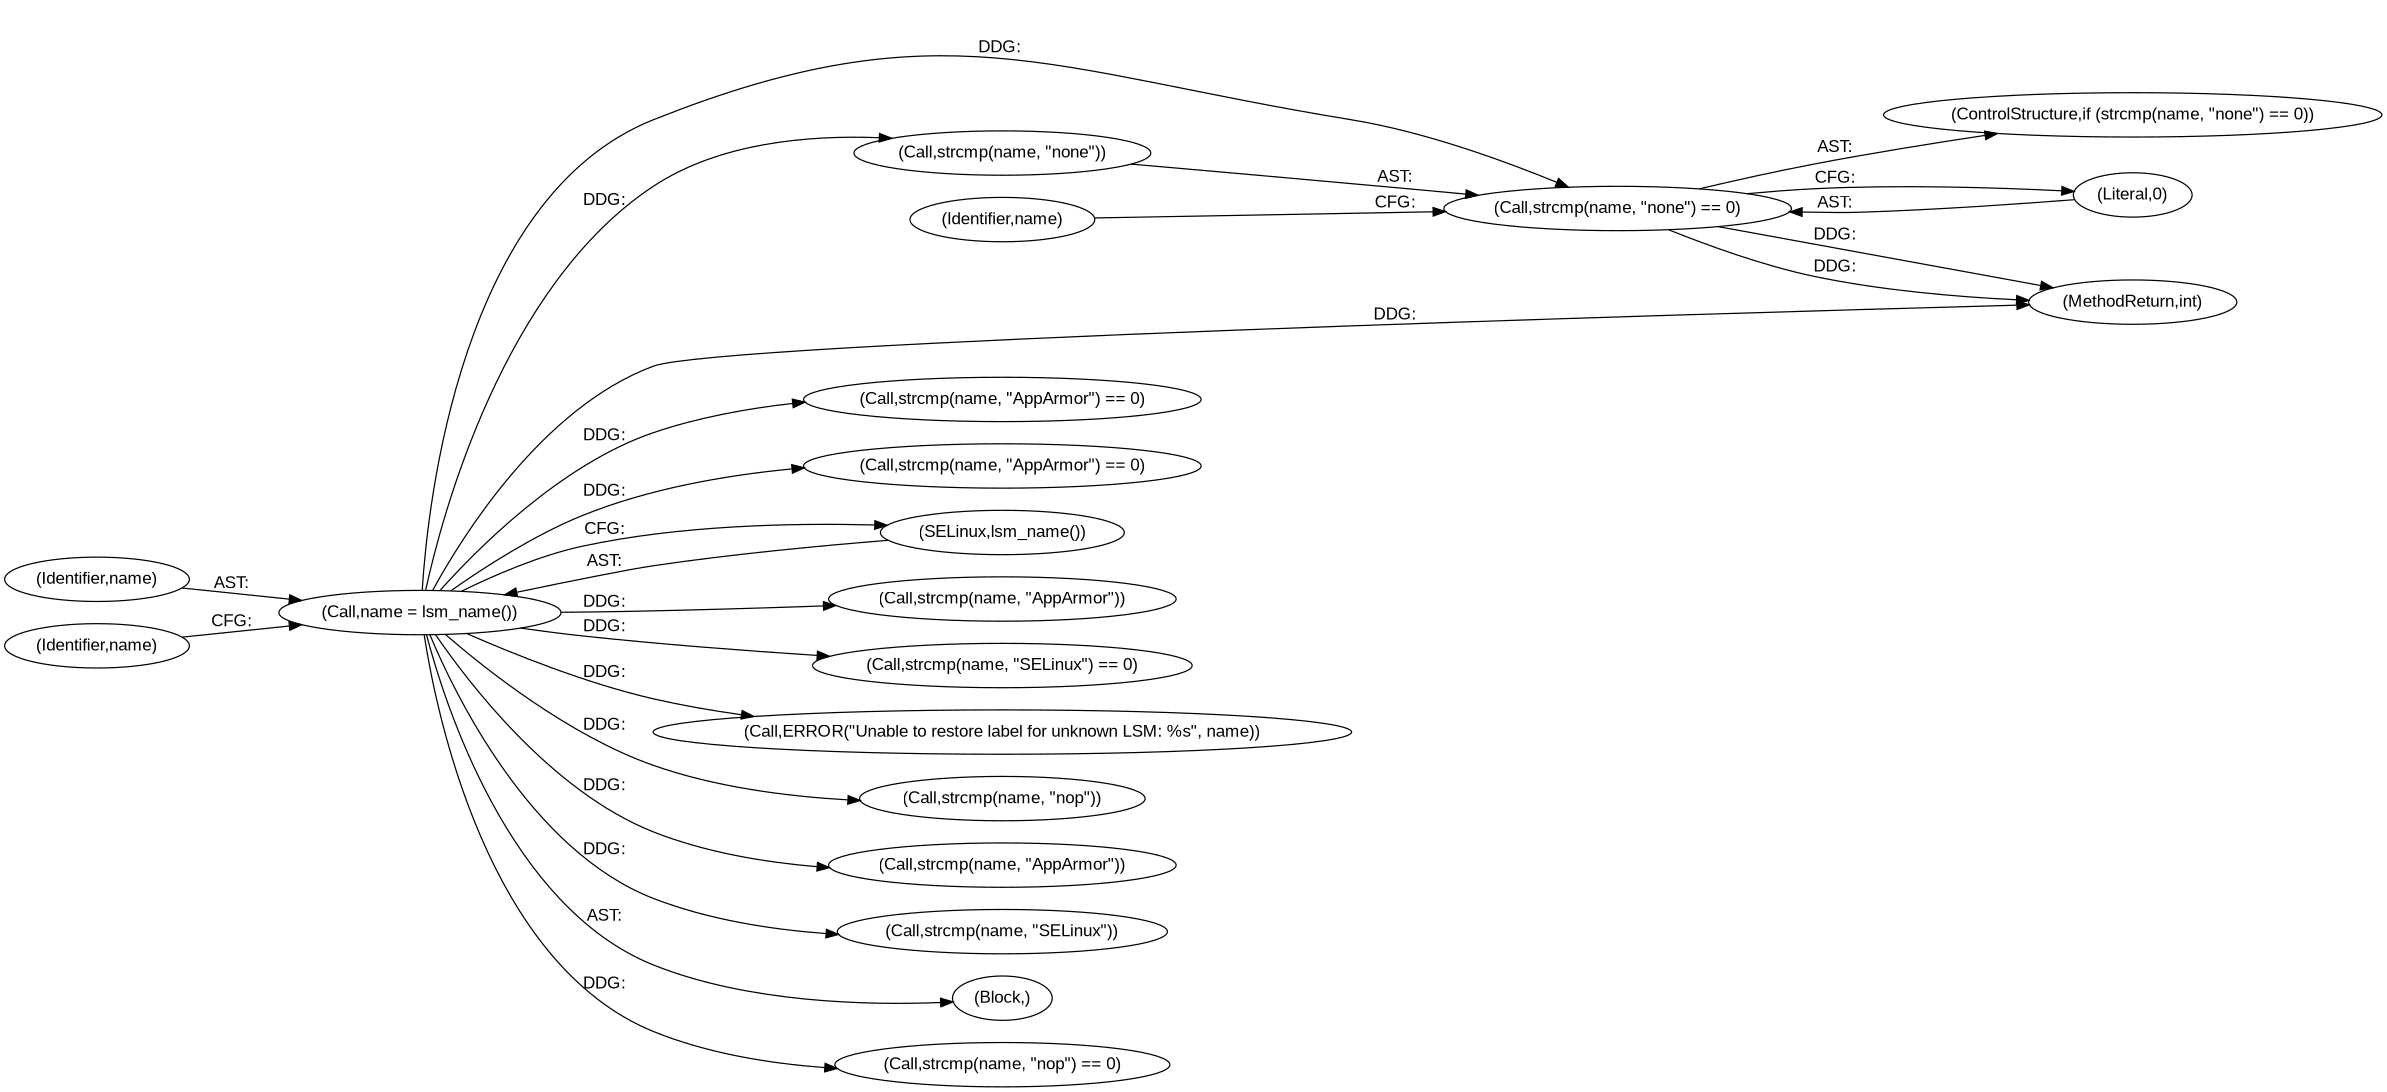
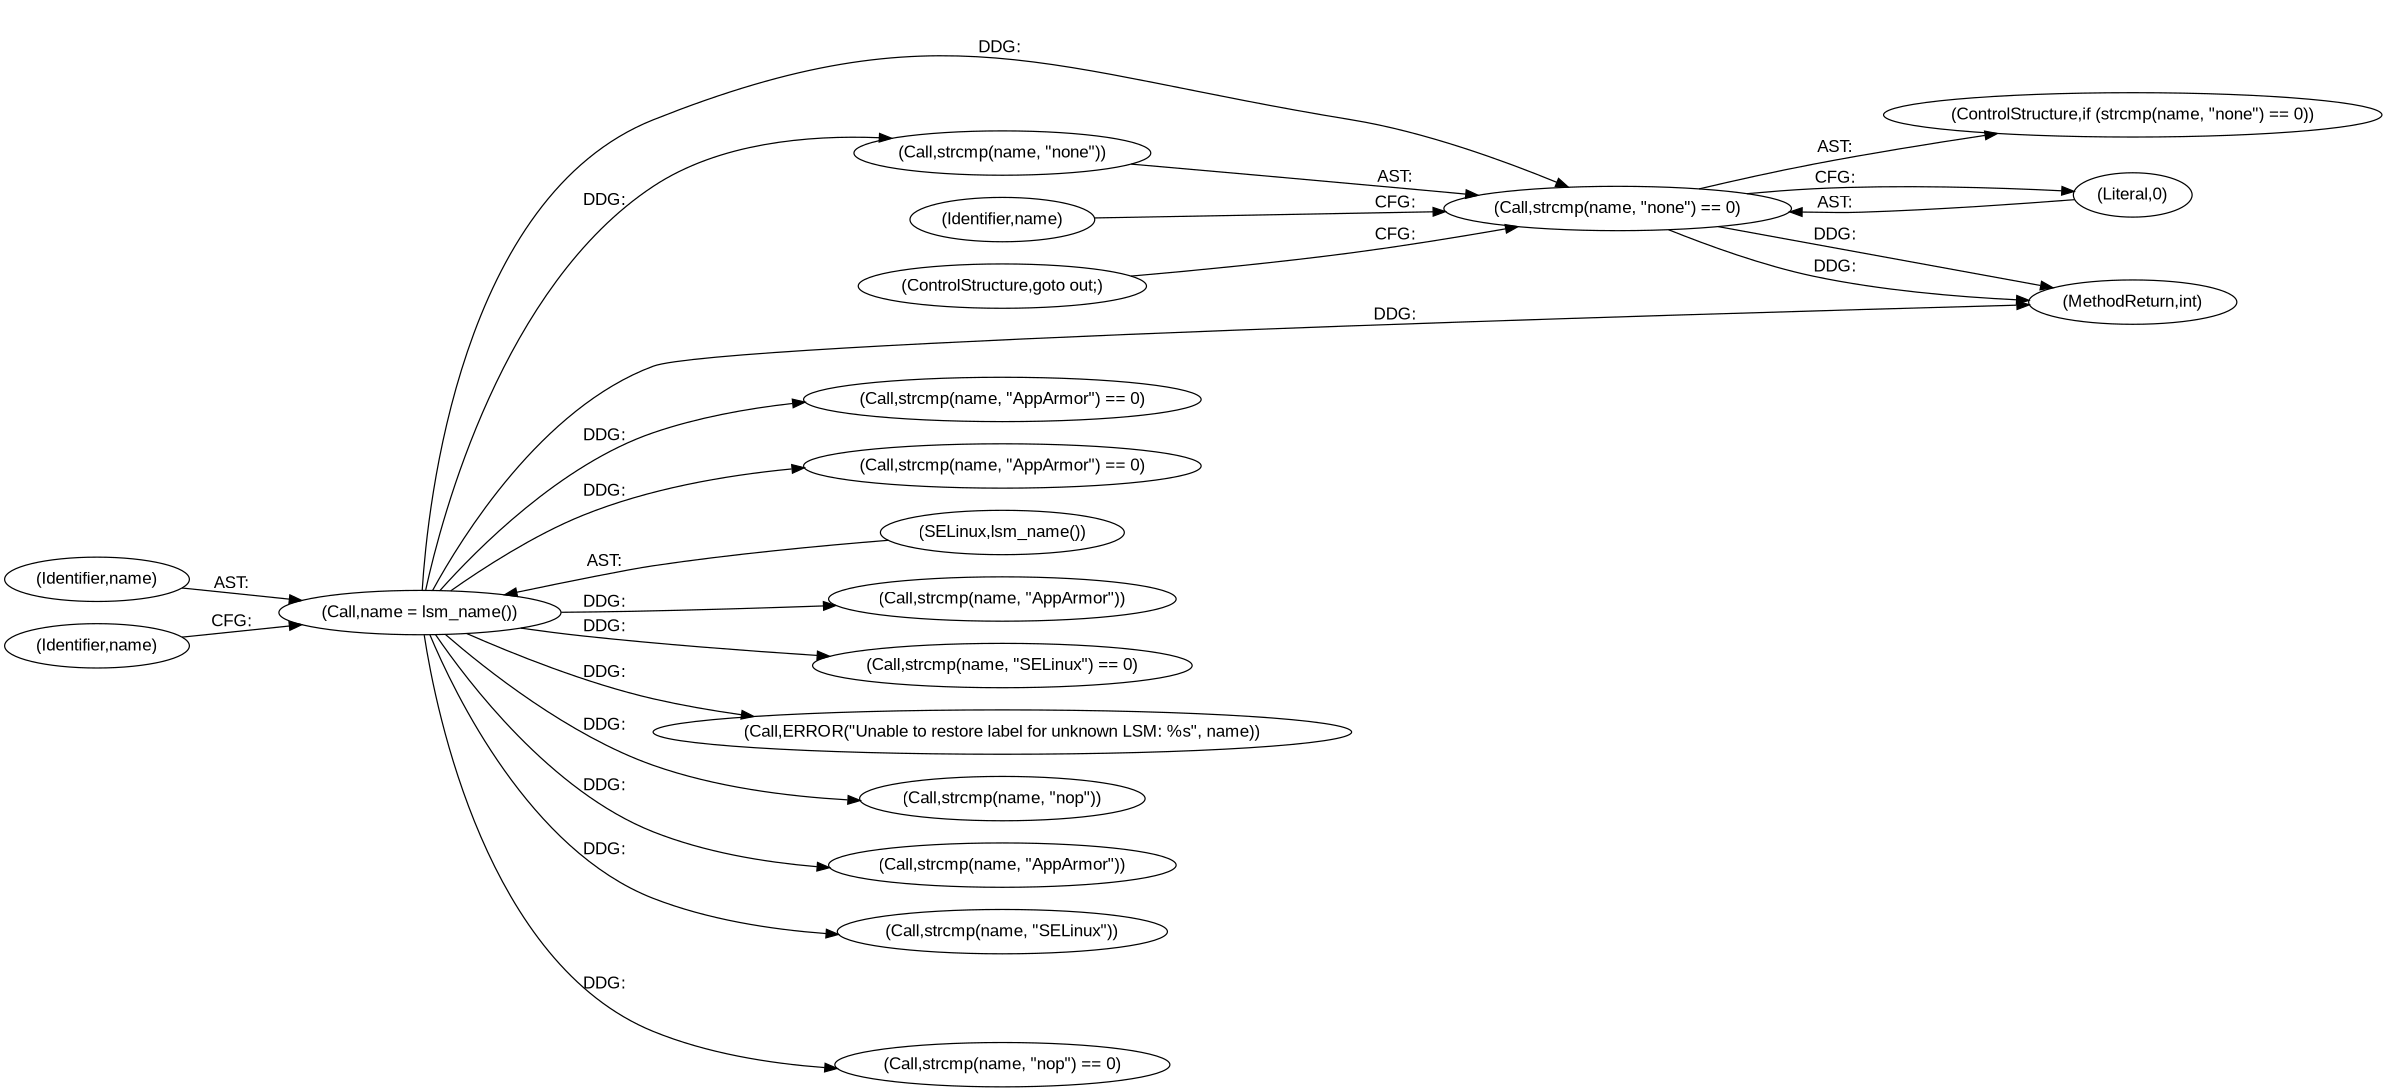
none -> (1002, 286)
(663, 533) -> none
(1002, 998) -> none
